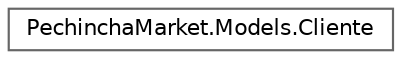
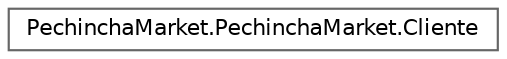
(201, 29) -> (253, 29)
